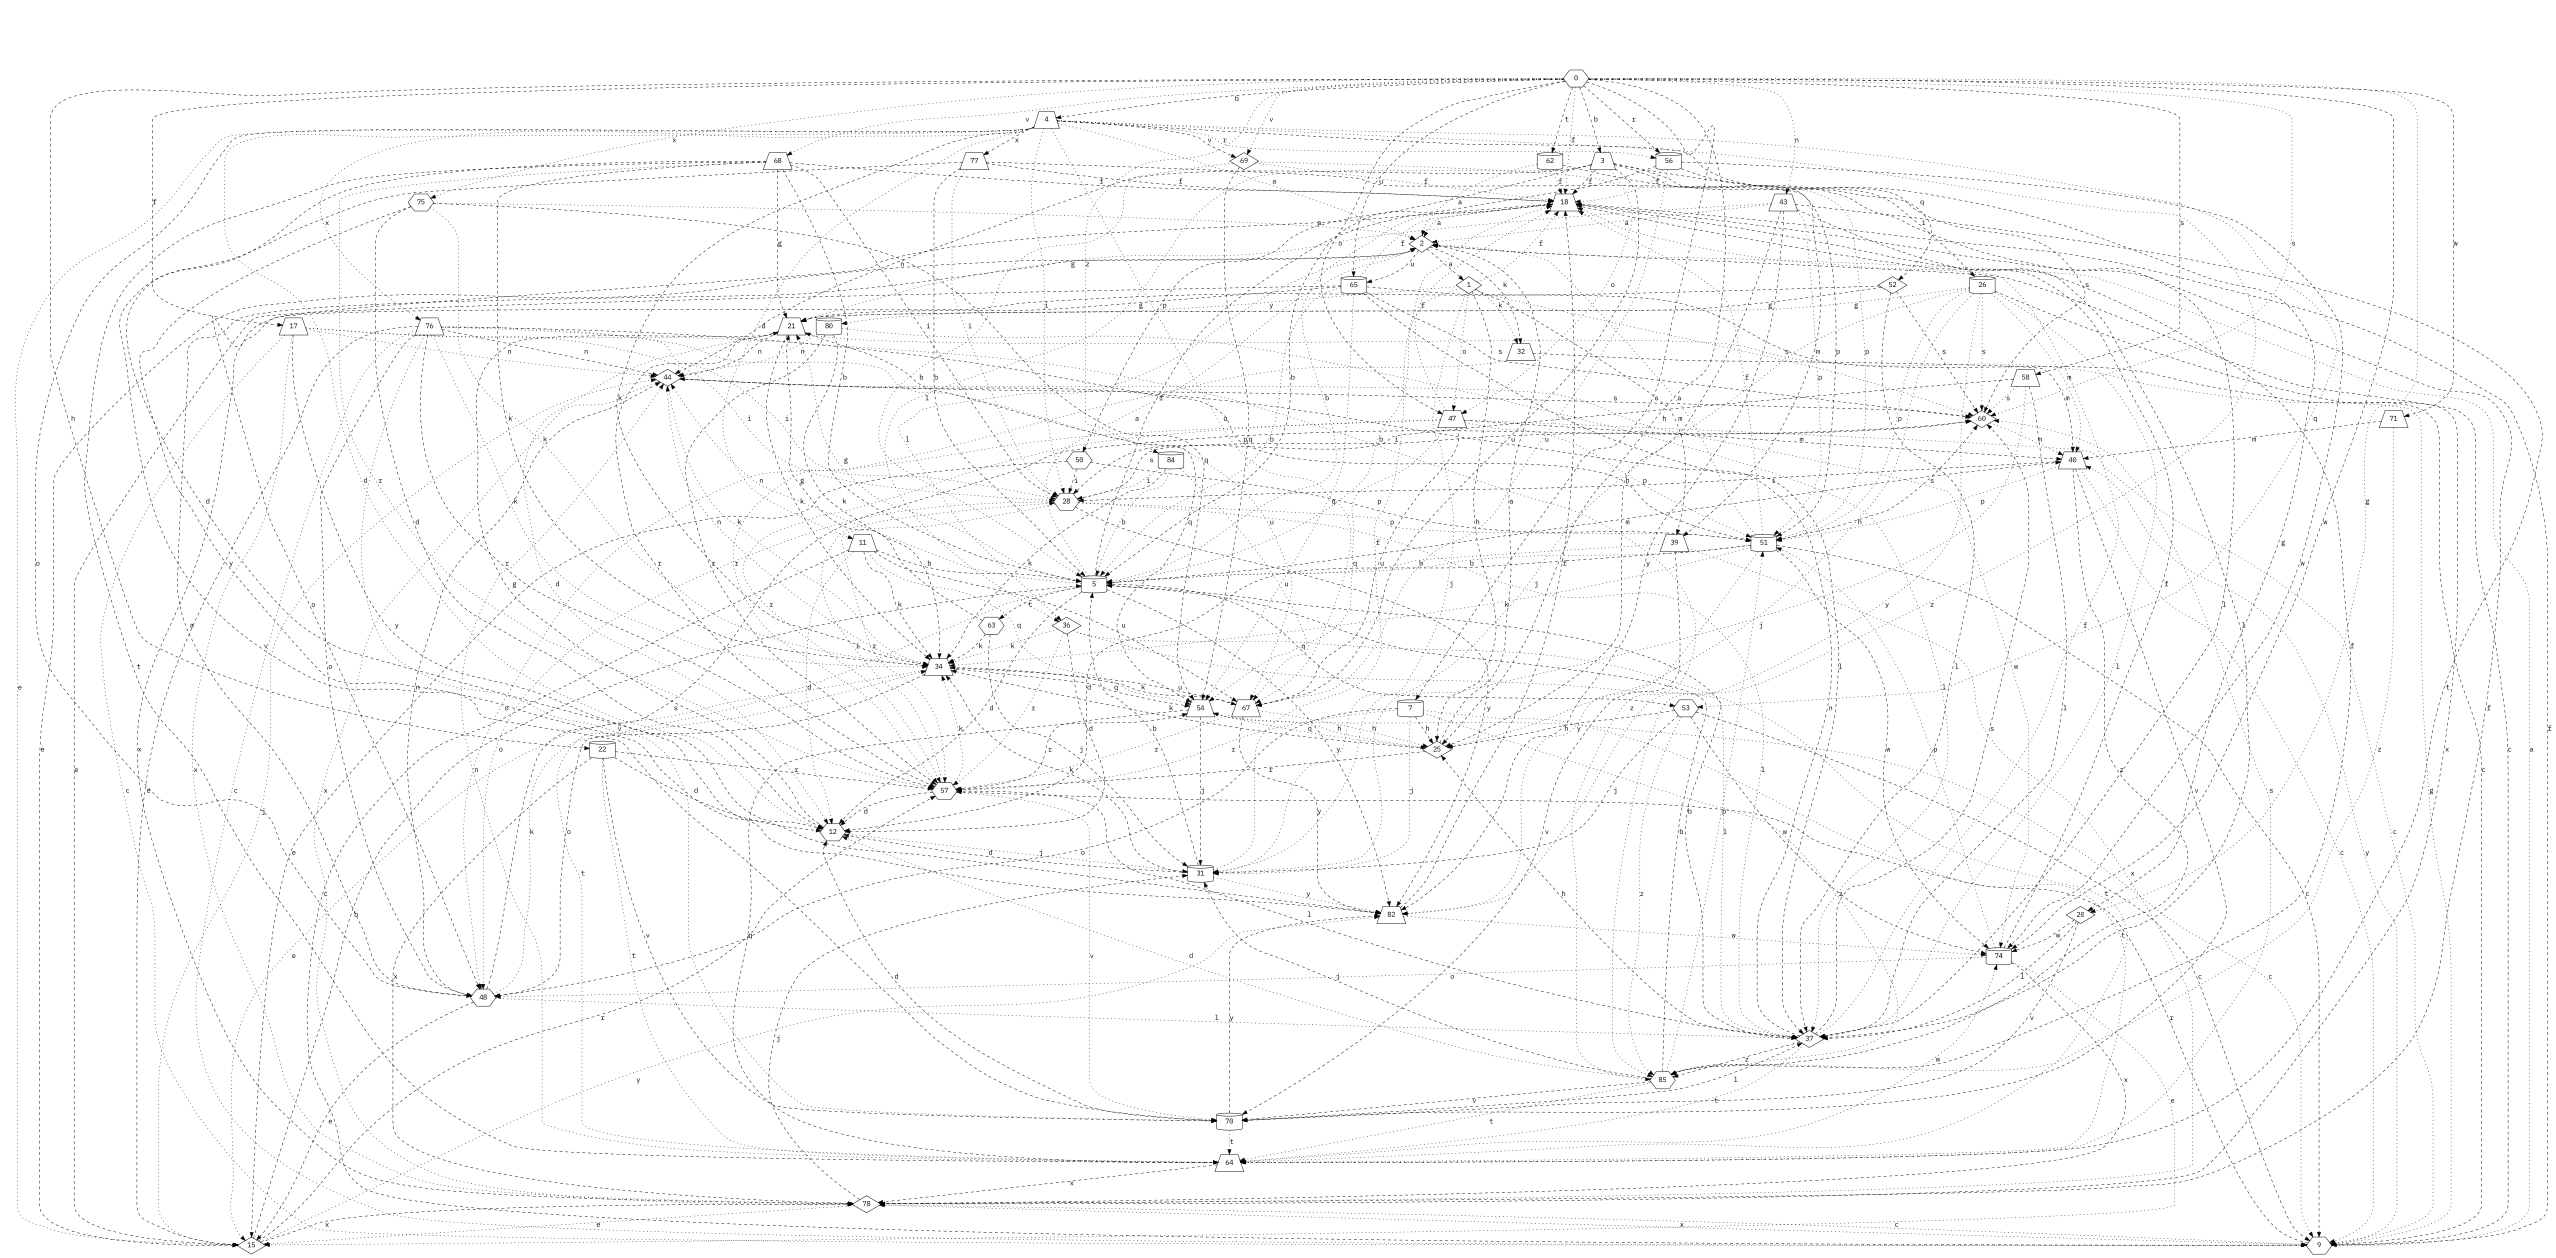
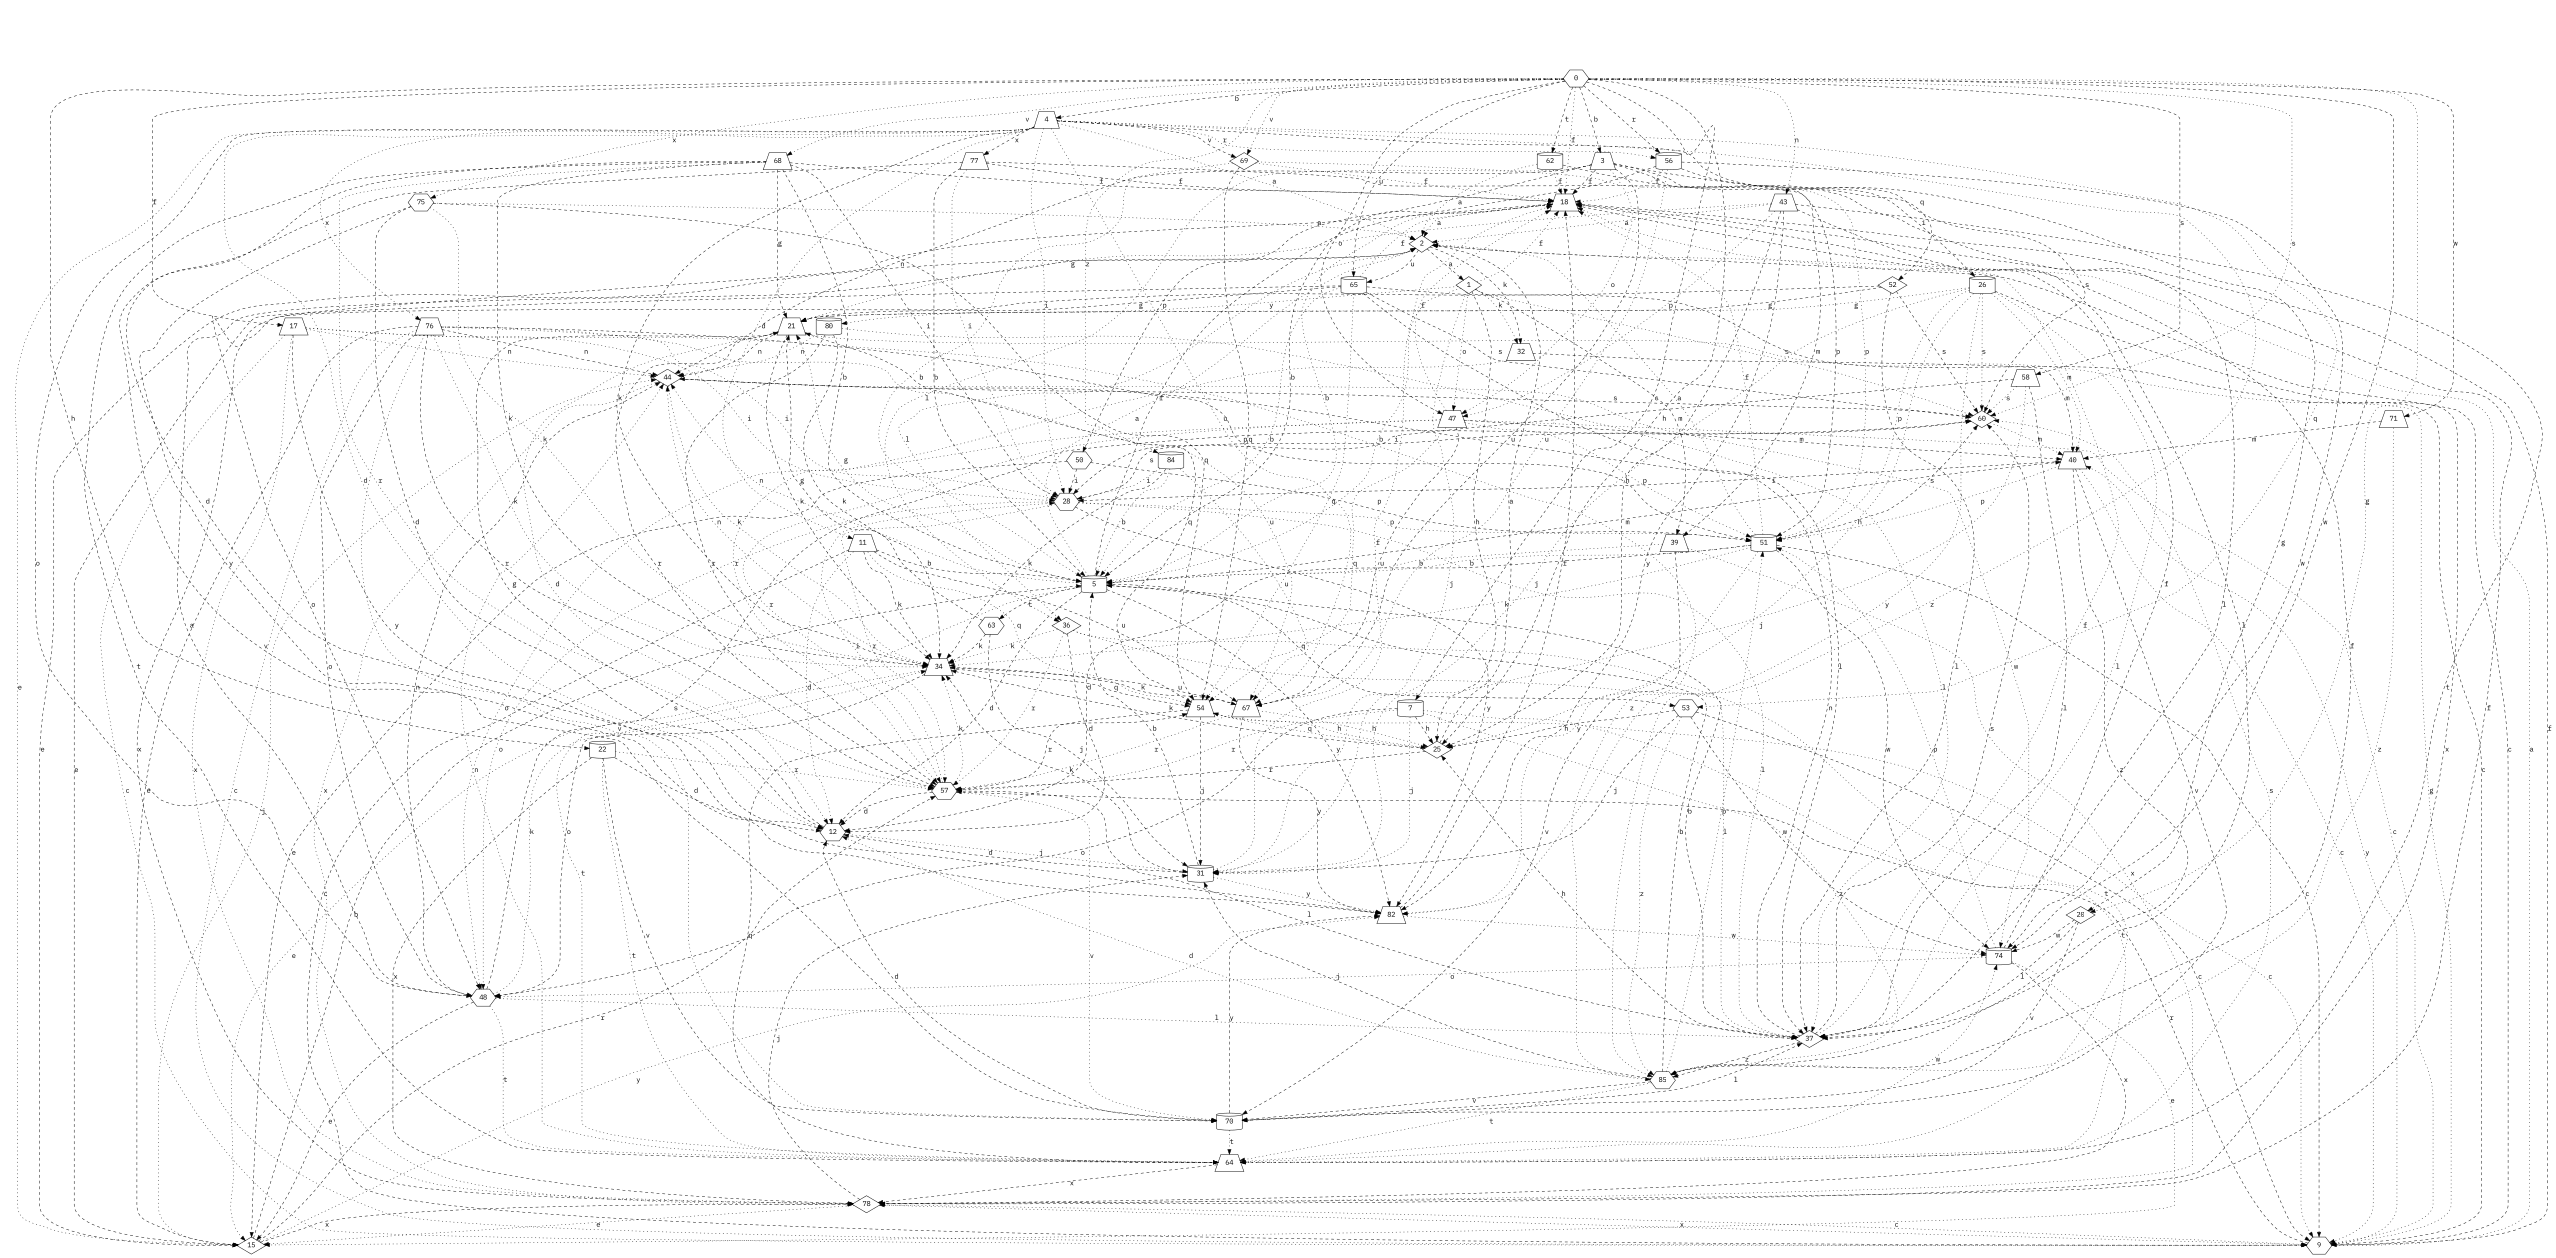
(1818, 377) -> (1632, 330)
(764, 769) -> (764, 769)
(1533, 1131) -> (793, 1157)
